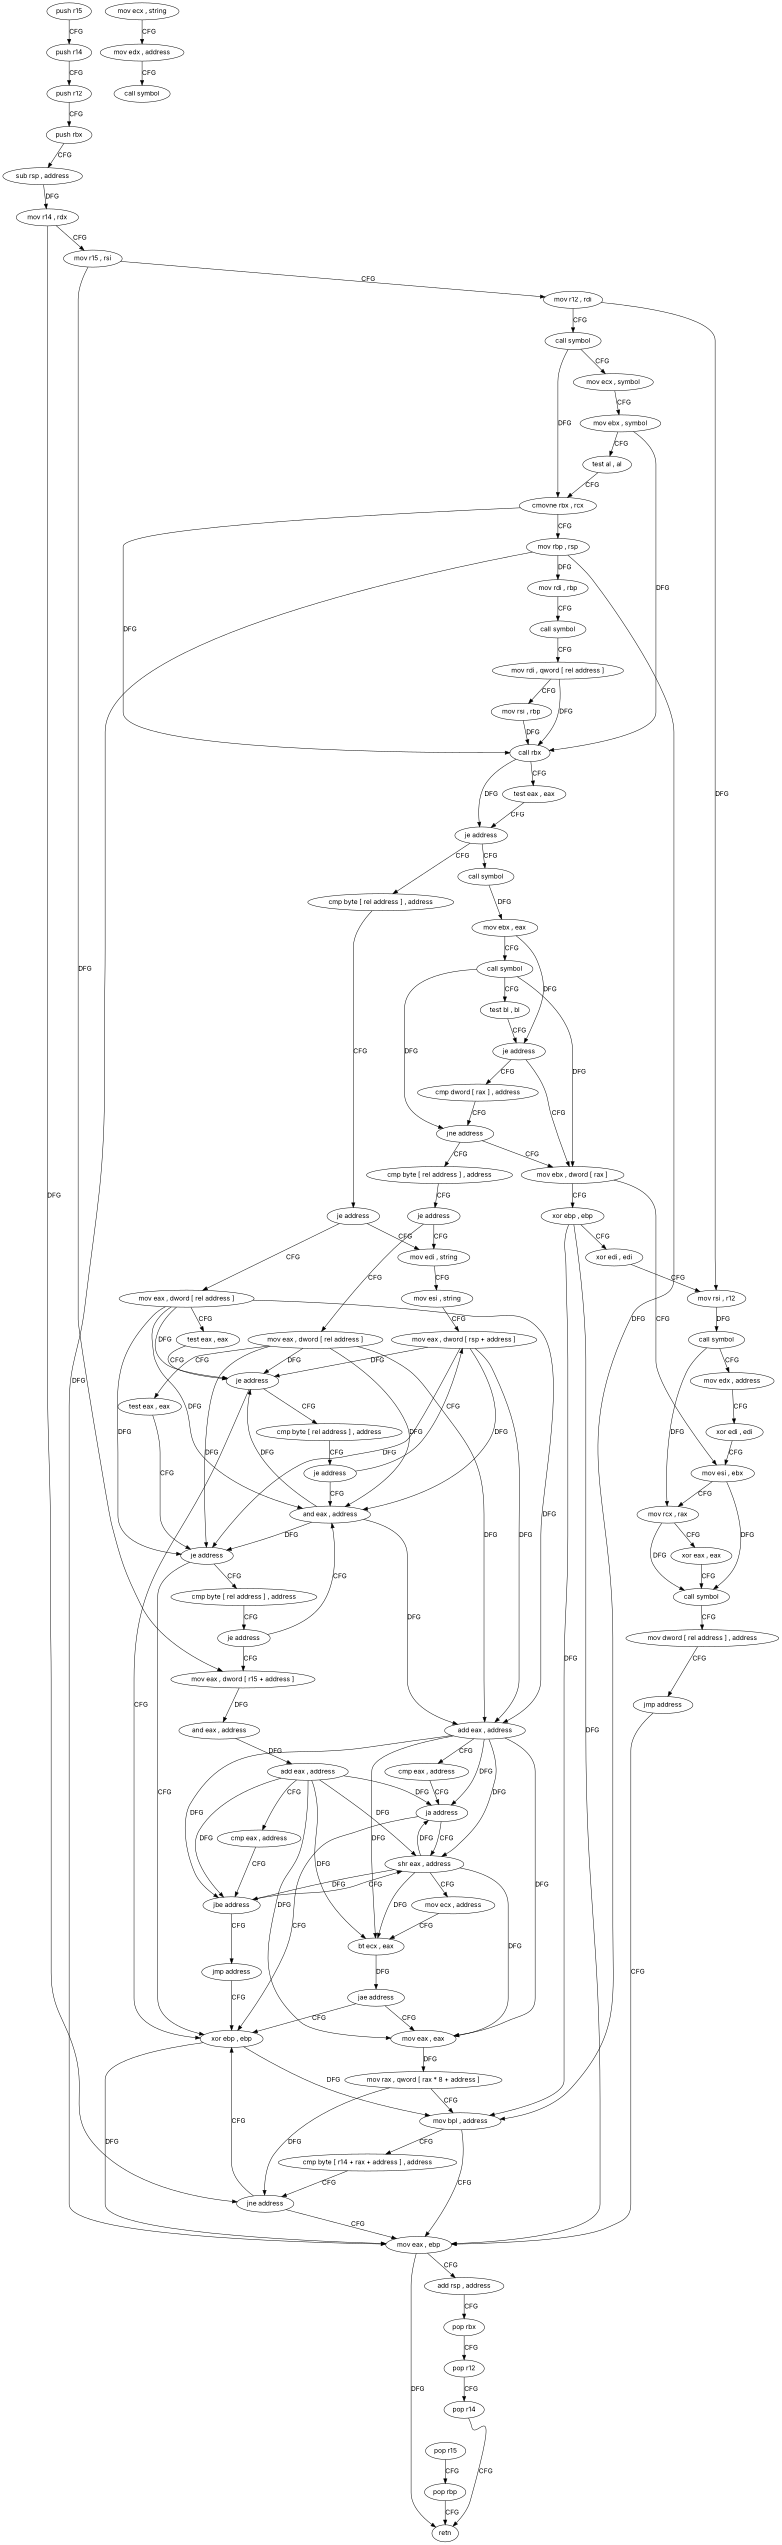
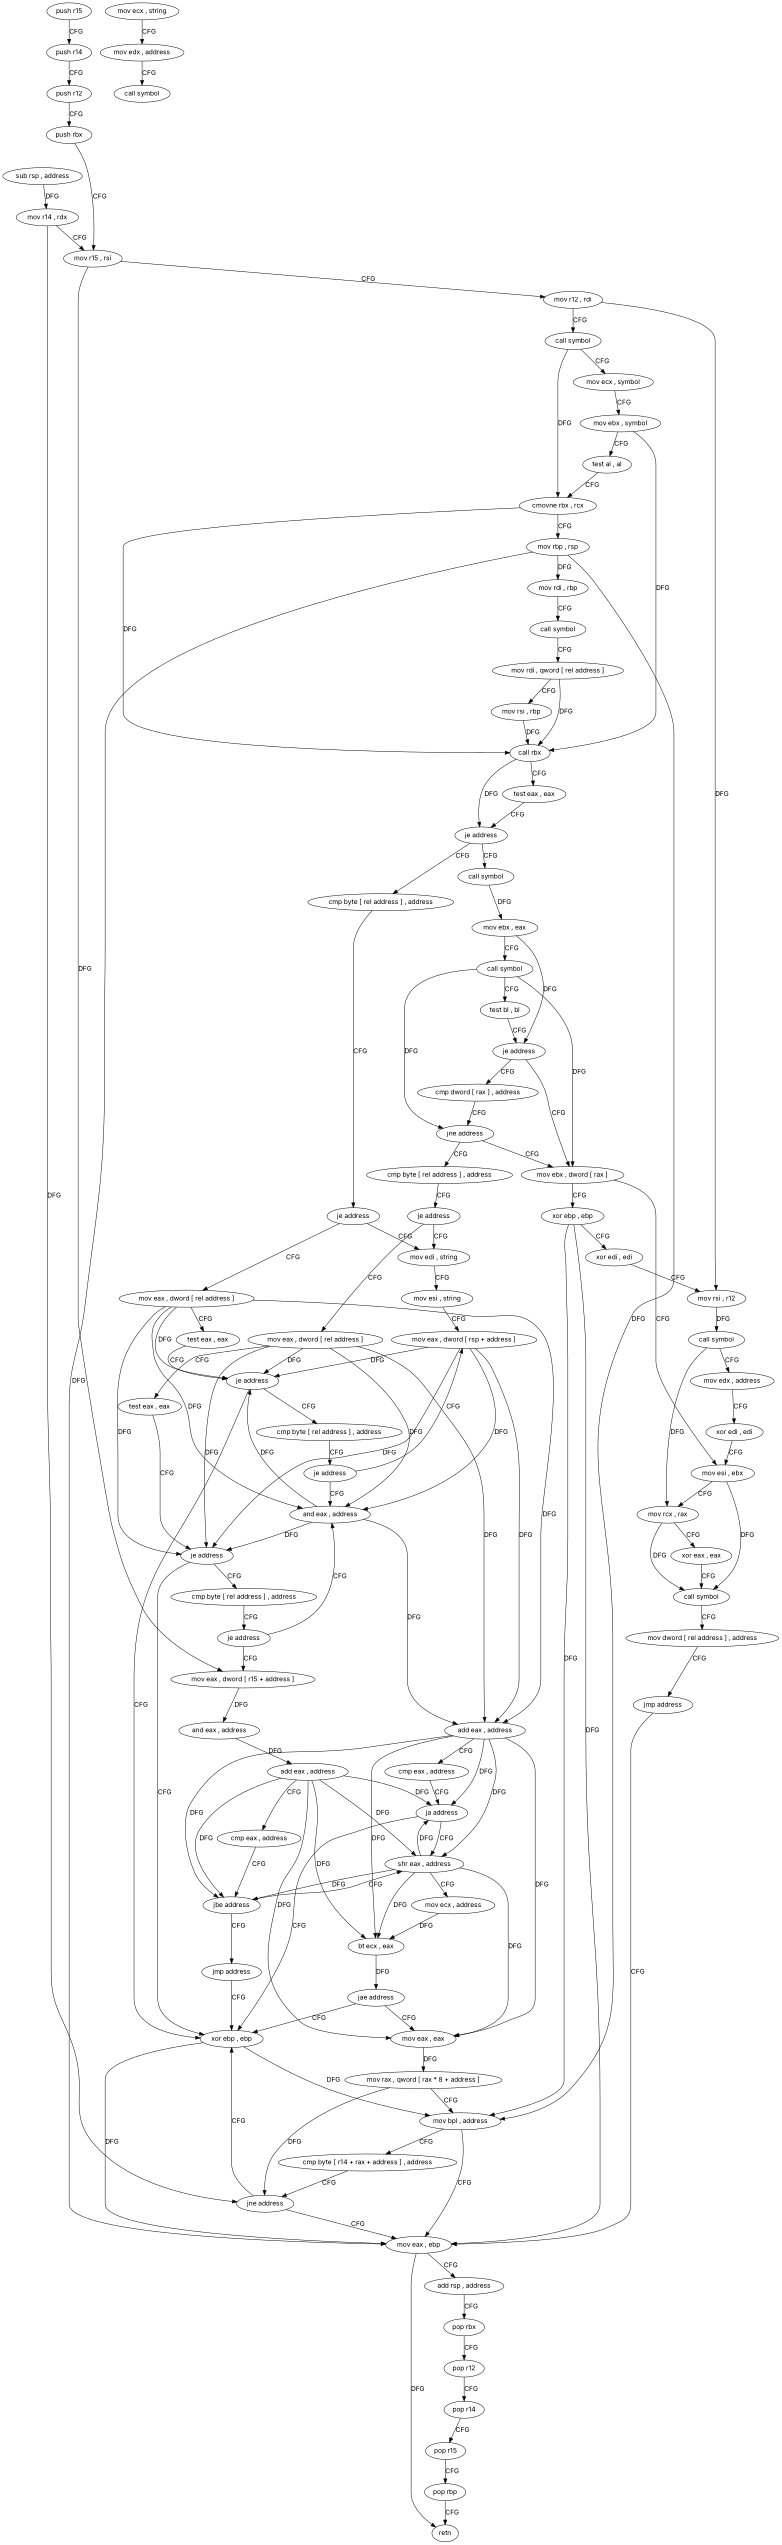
(57, 153) -> (92, 193)
(426, 1926) -> (426, 1926)
(480, 2465) -> (456, 2428)
